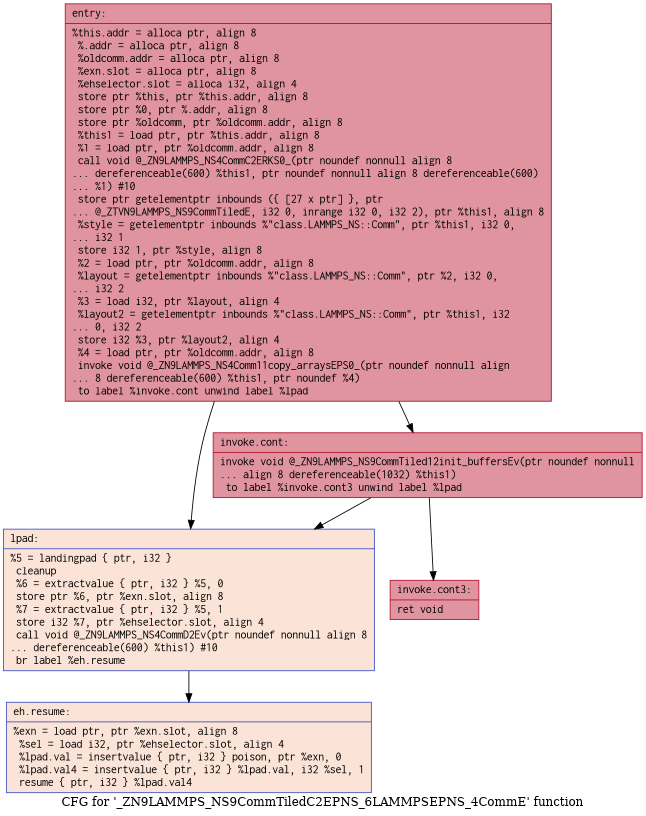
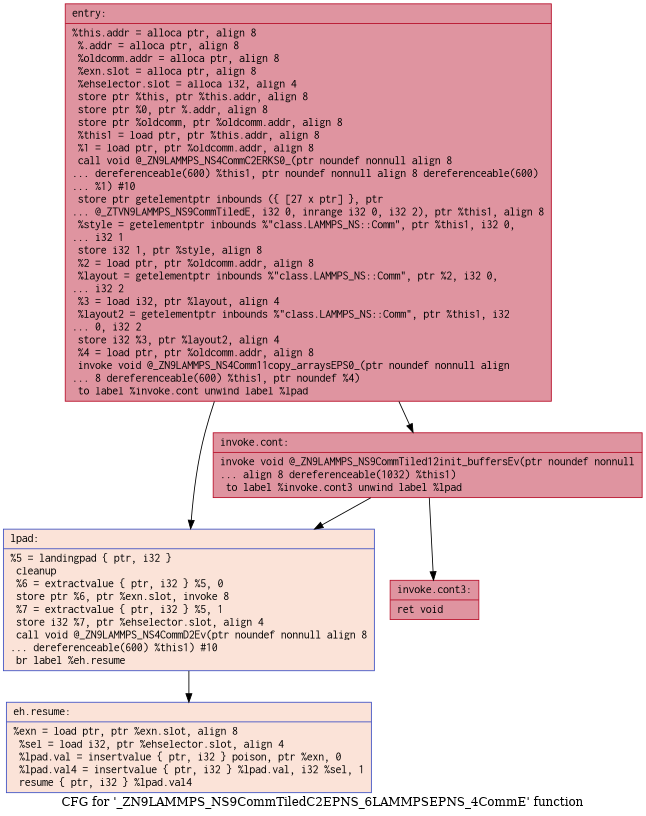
(117, 597) -> (120, 597)
